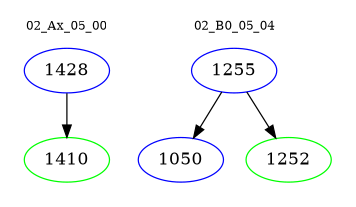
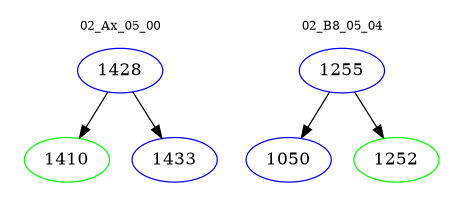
(235, 27) -> (343, 27)
none -> (175, 160)
